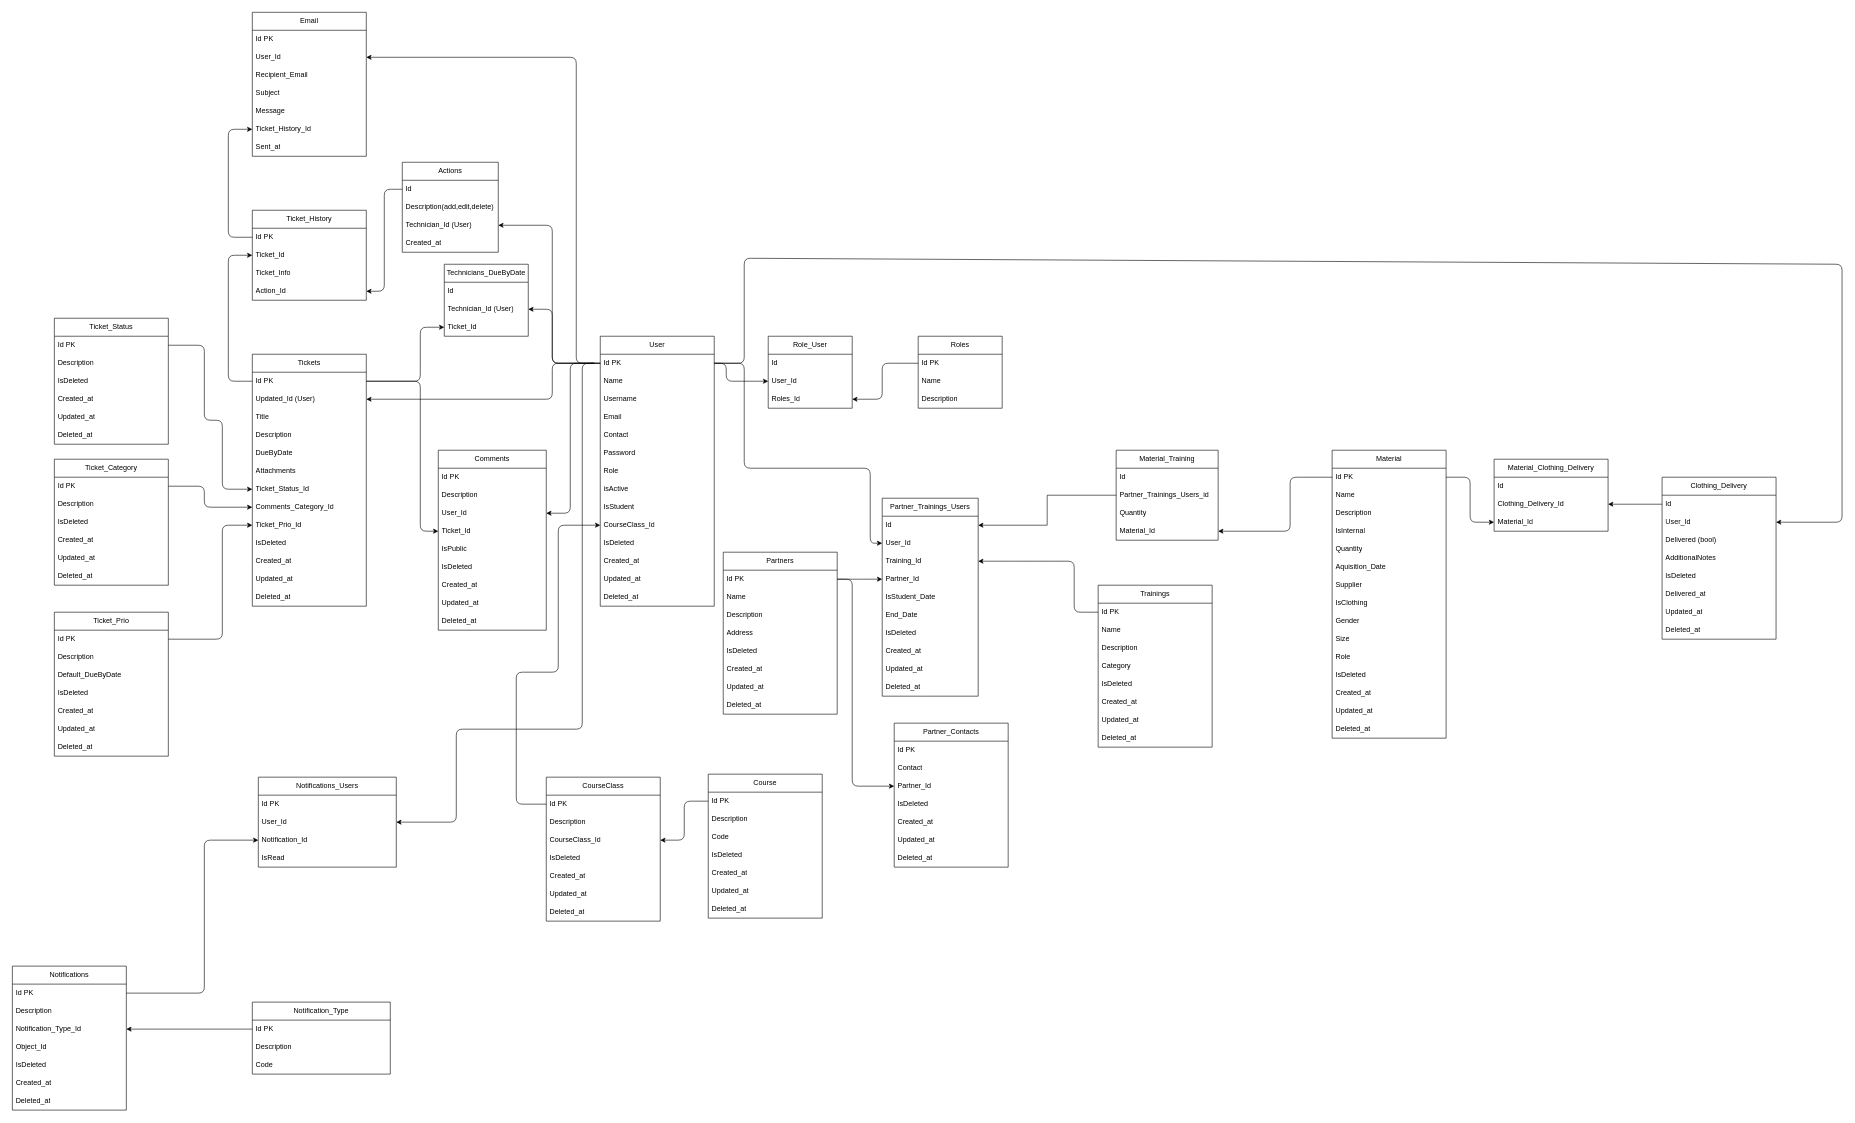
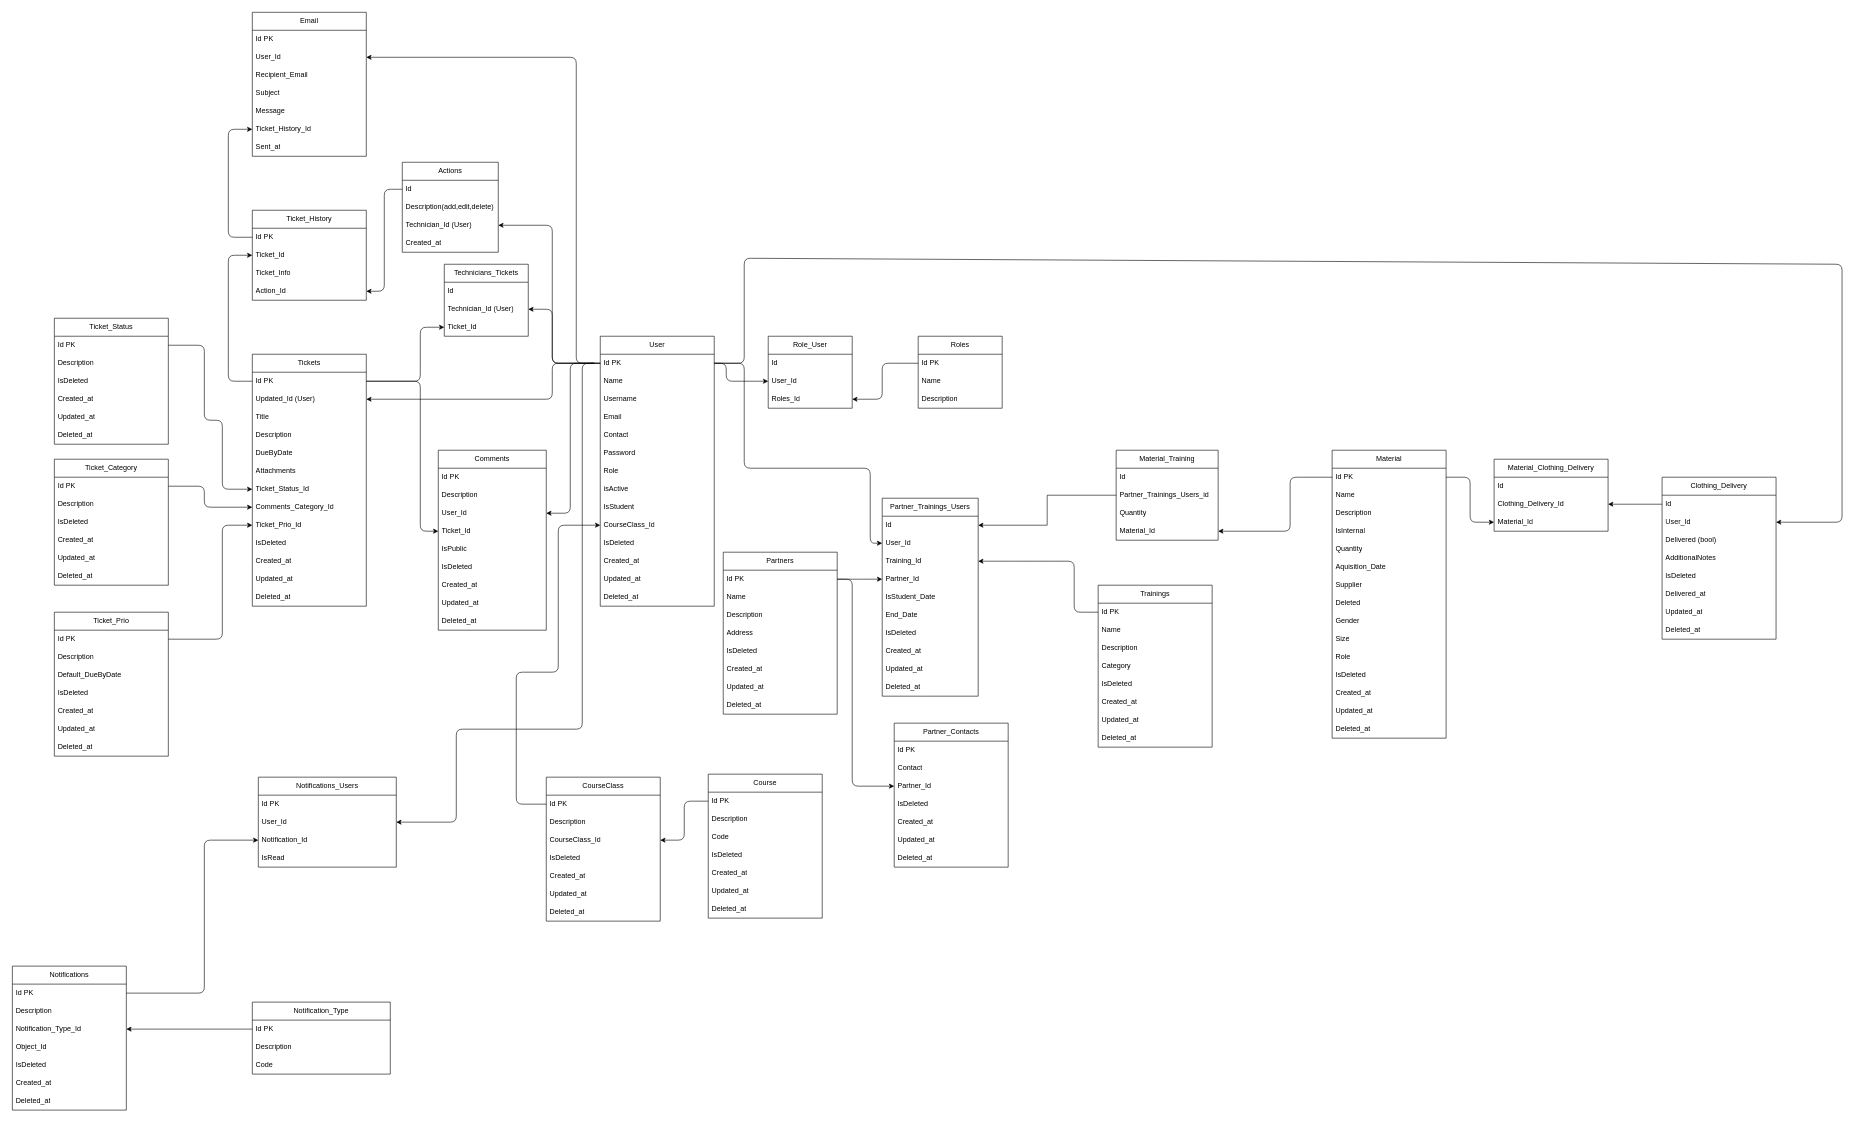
(486, 273) -> (486, 273)
(1354, 603) -> (1349, 603)
